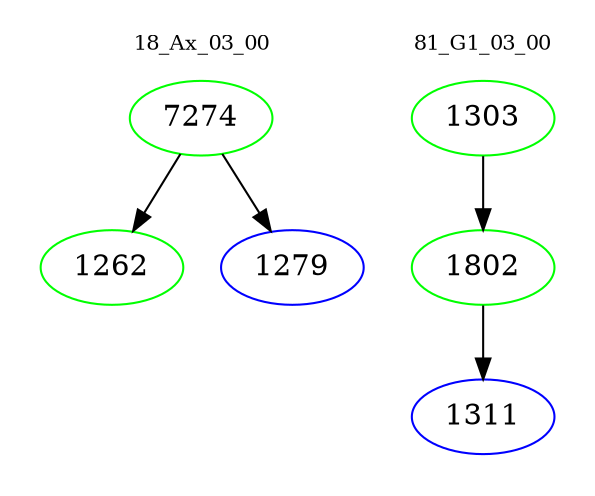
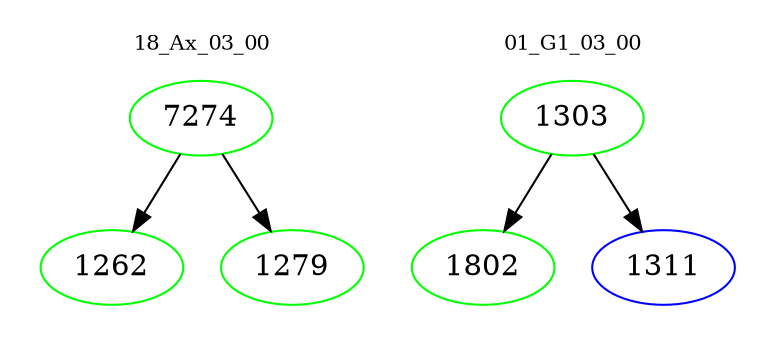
(483, 45) -> (573, 45)
(292, 267) -> (292, 267)
(483, 332) -> (612, 183)
